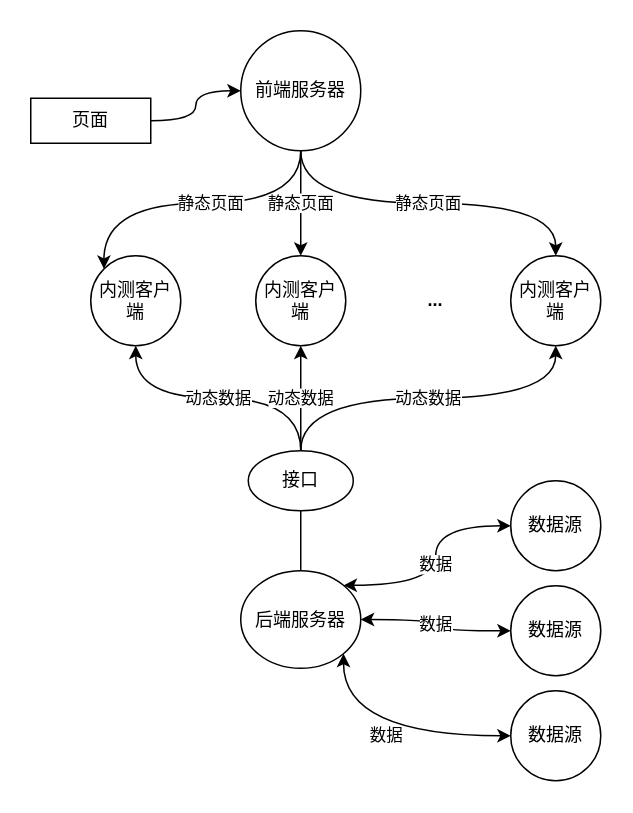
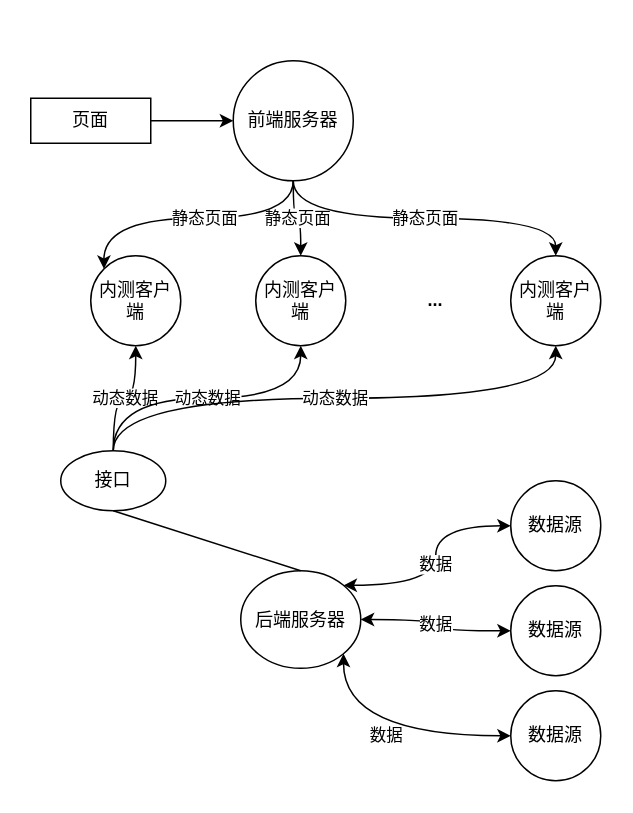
(301, 91) -> (293, 121)
(301, 481) -> (113, 481)
